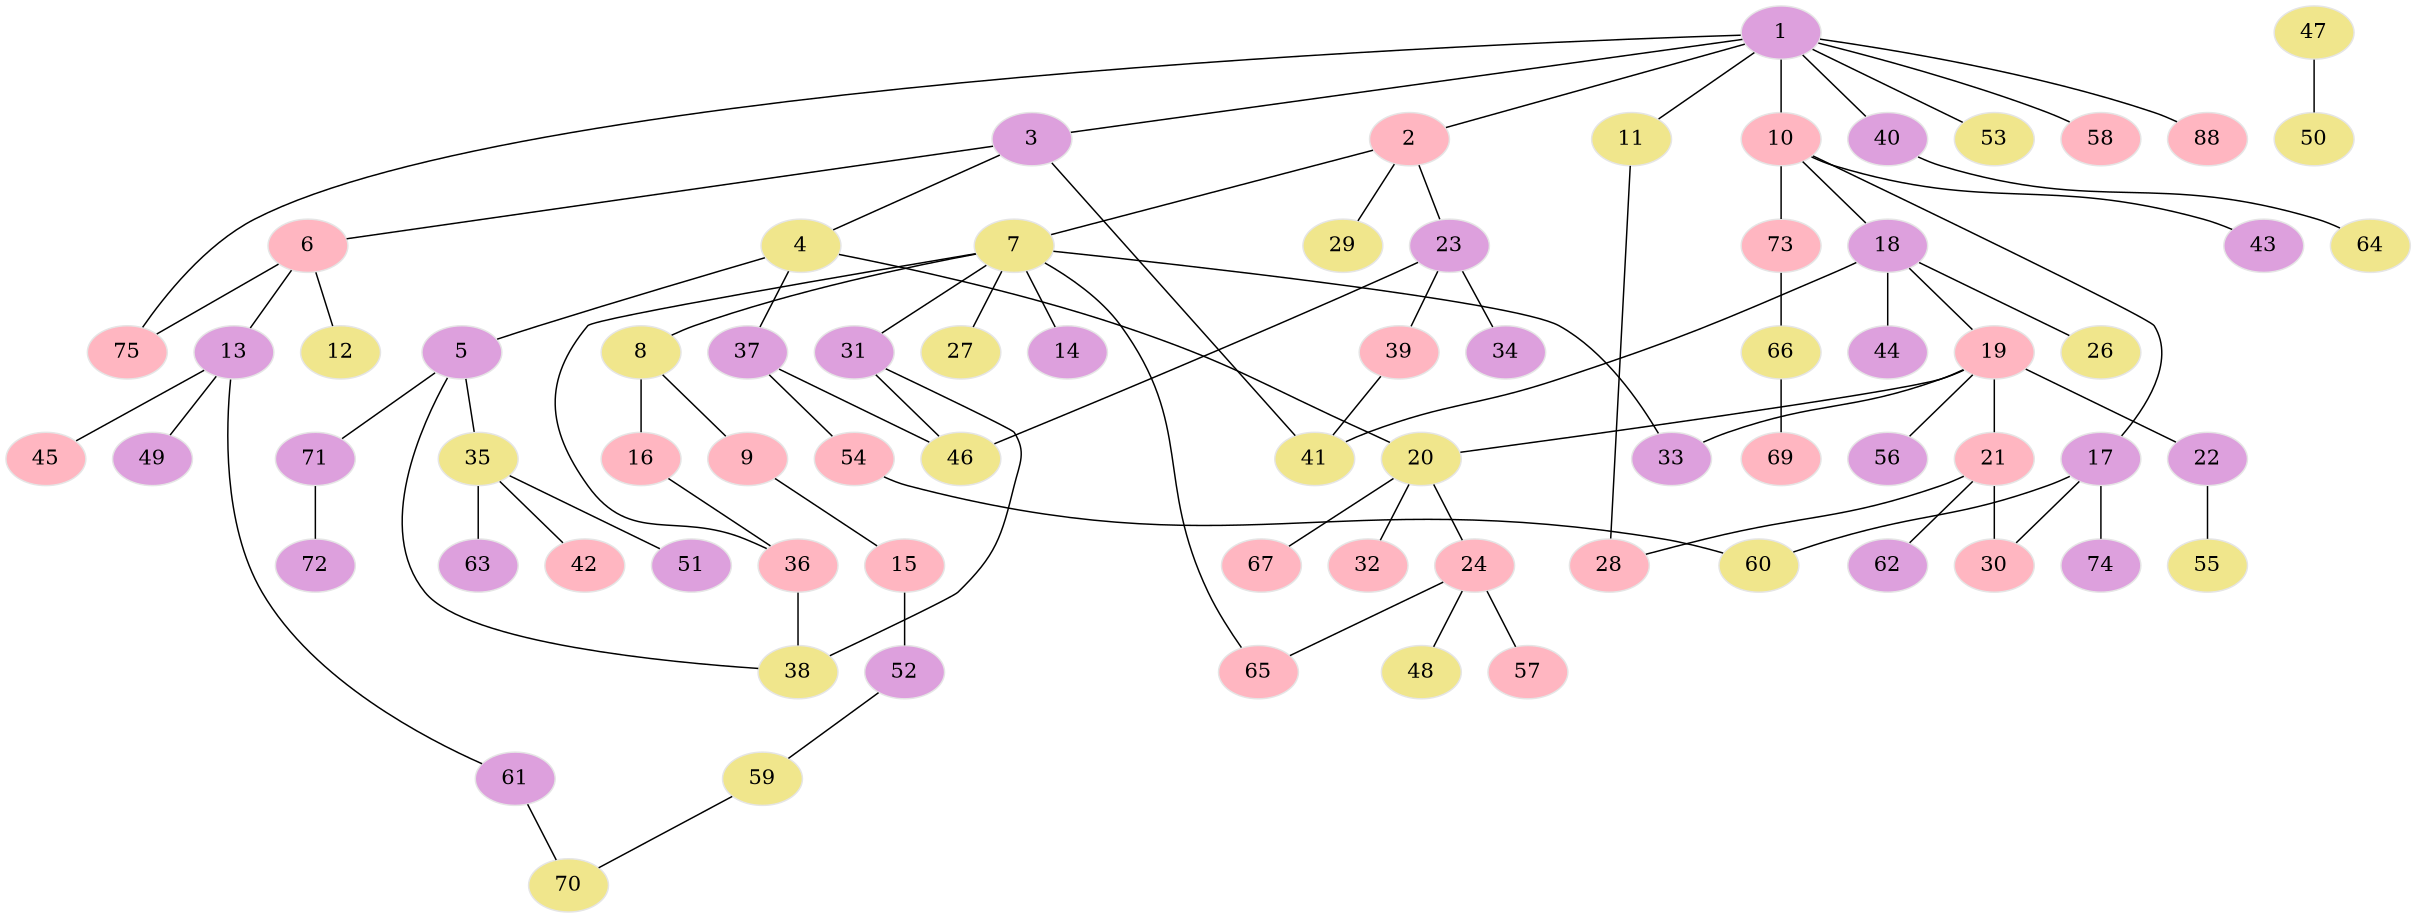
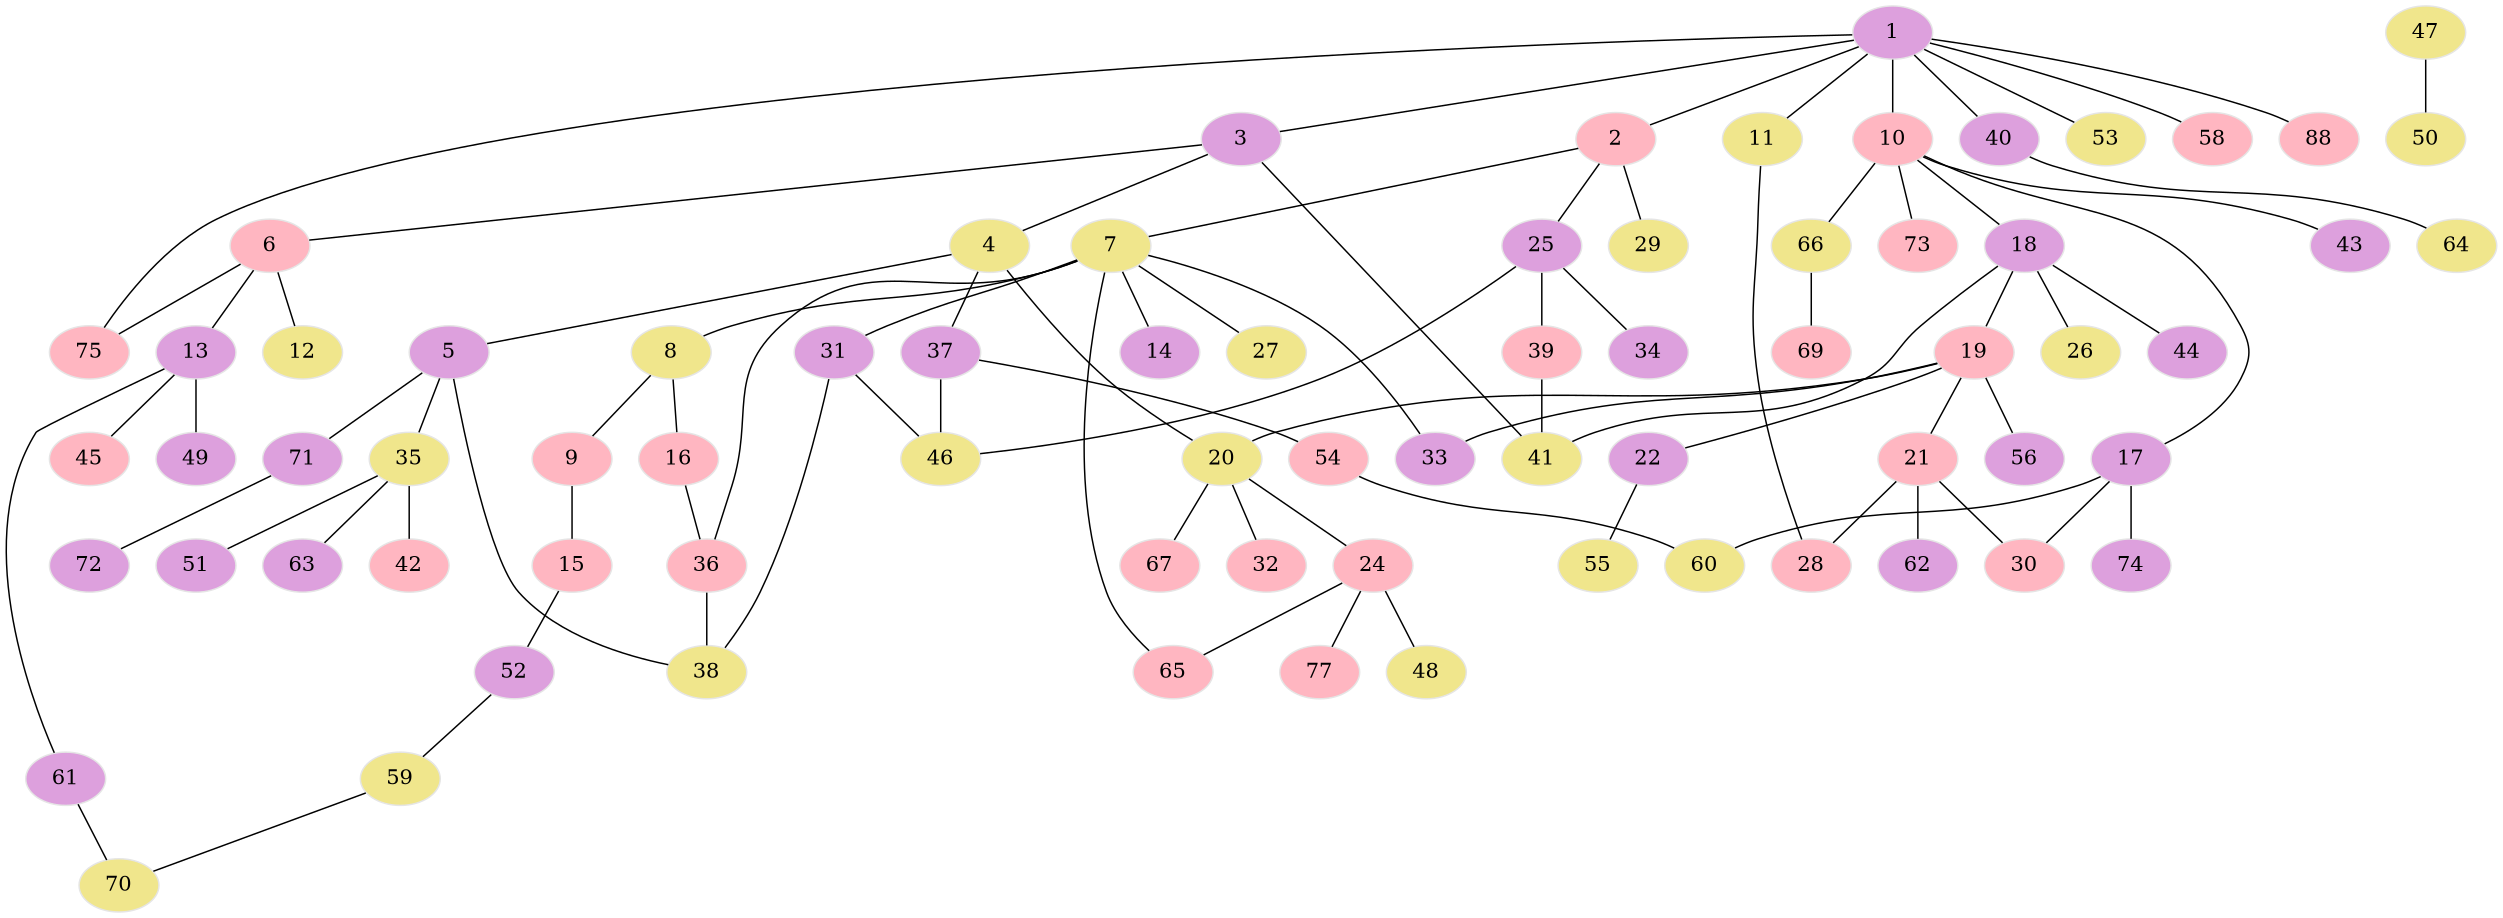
(1449, 246) -> (1542, 246)
(1781, 306) -> (1852, 192)
(1528, 672) -> (1320, 672)
